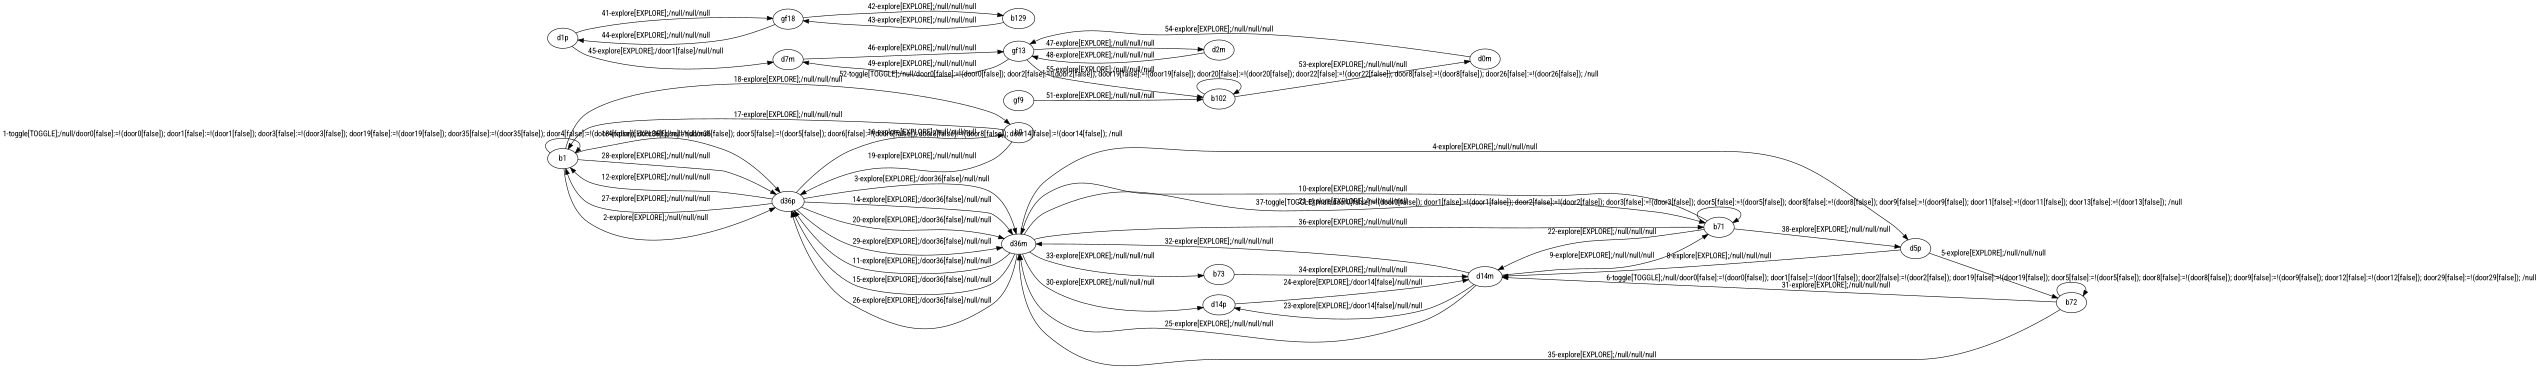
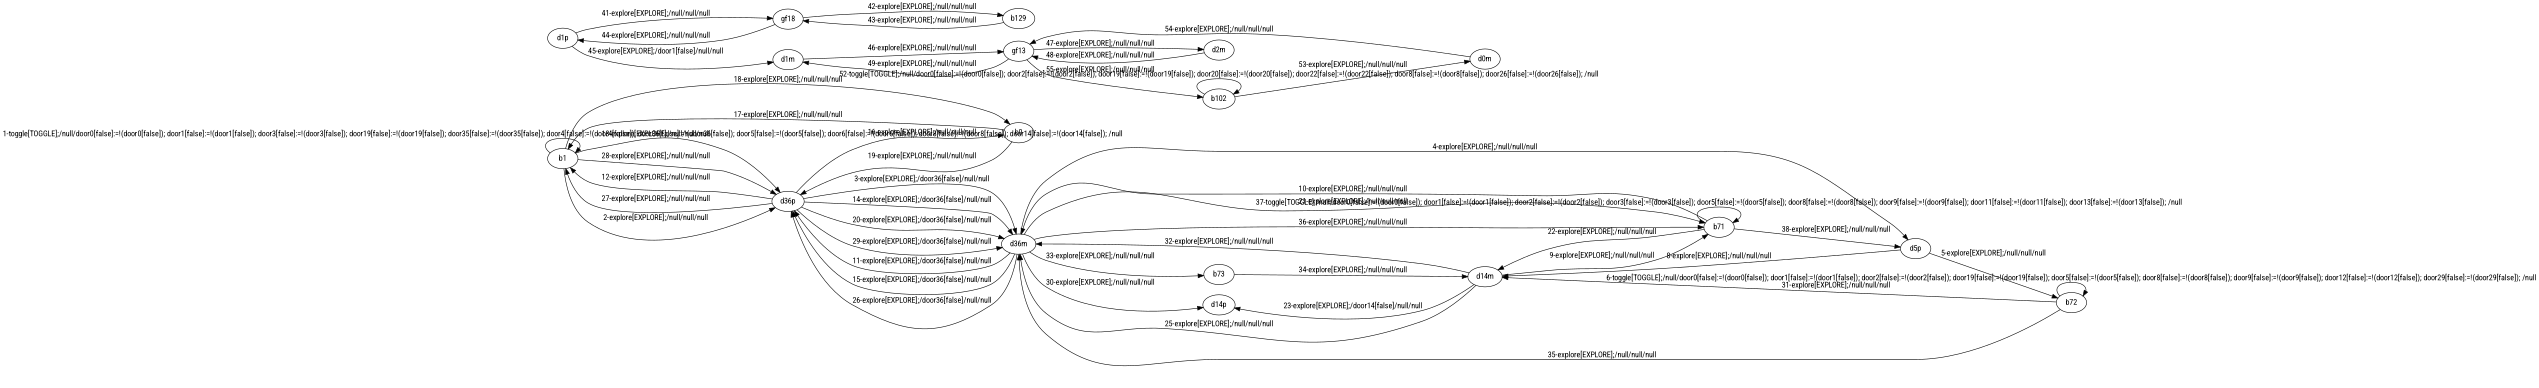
(788, 60) -> (788, 60)
(1019, 101) -> none
(1349, 295) -> none
